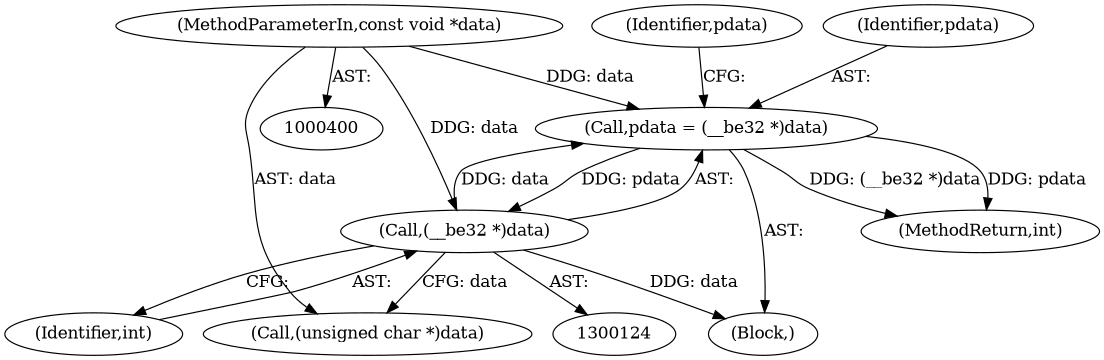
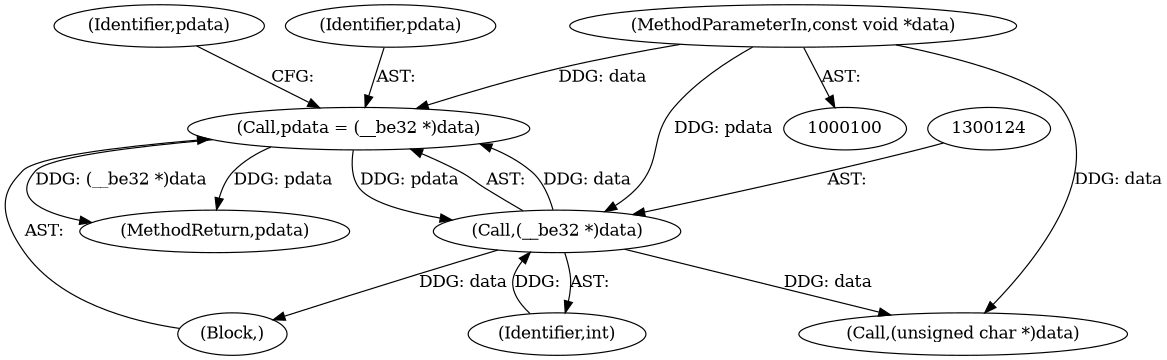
(322, 129) -> (845, 129)
(474, 129) -> (724, 129)
(296, 180) -> (1118, 180)
(759, 222) -> (6, 210)
(980, 231) -> (215, 231)
(535, 280) -> (795, 179)
(270, 283) -> (592, 283)
(375, 283) -> (540, 283)
(465, 283) -> (828, 283)
